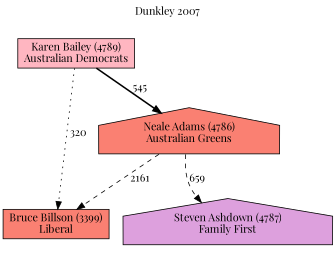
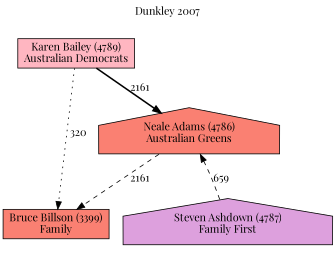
(140, 88) -> (140, 88)
(187, 177) -> (212, 180)
(56, 224) -> (56, 224)
